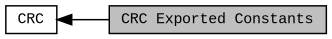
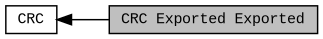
(218, 20) -> (213, 20)
